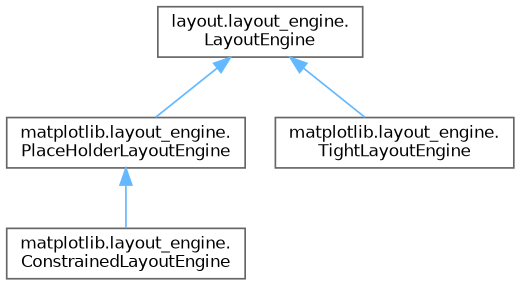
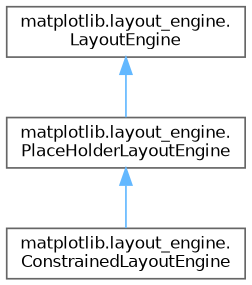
(260, 32) -> (126, 32)
(395, 143) -> none
